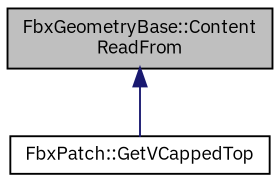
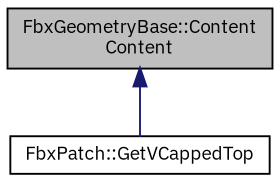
(140, 39) -> (140, 39)
